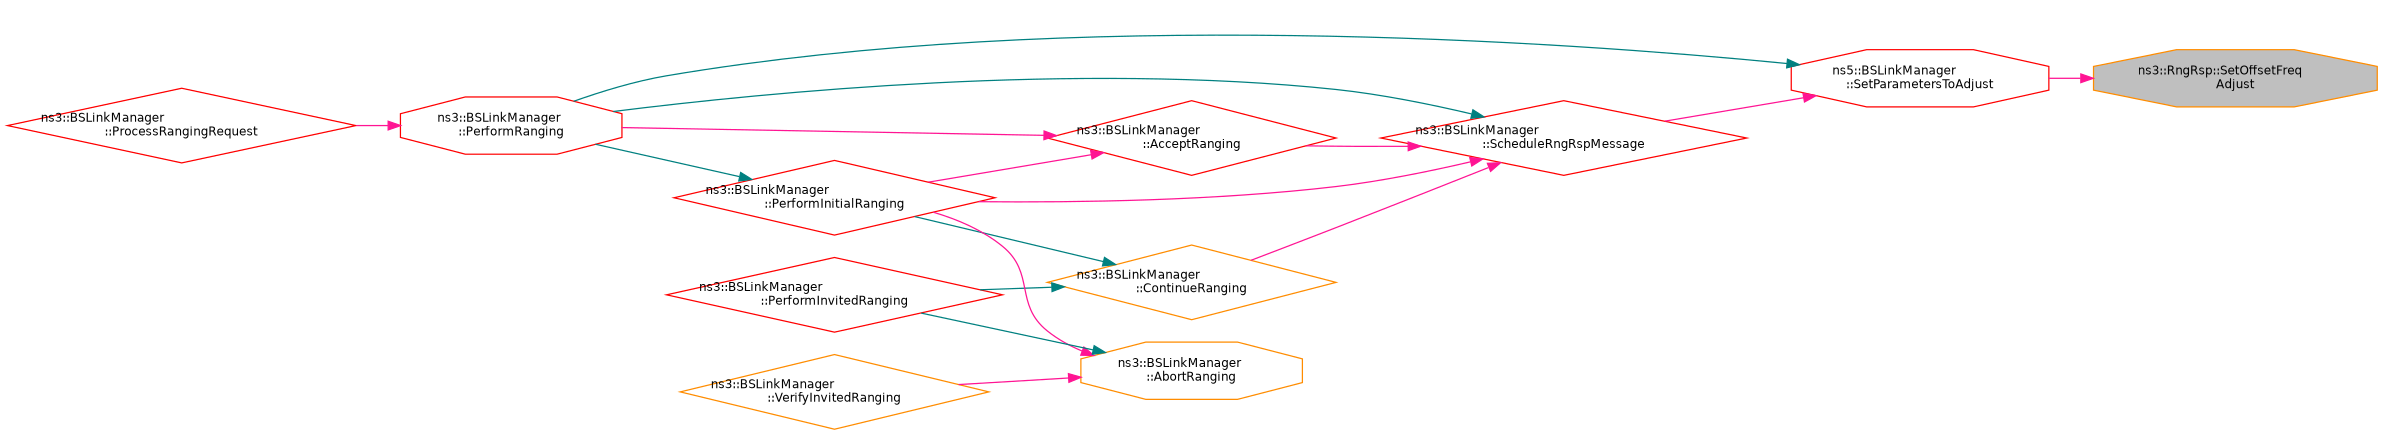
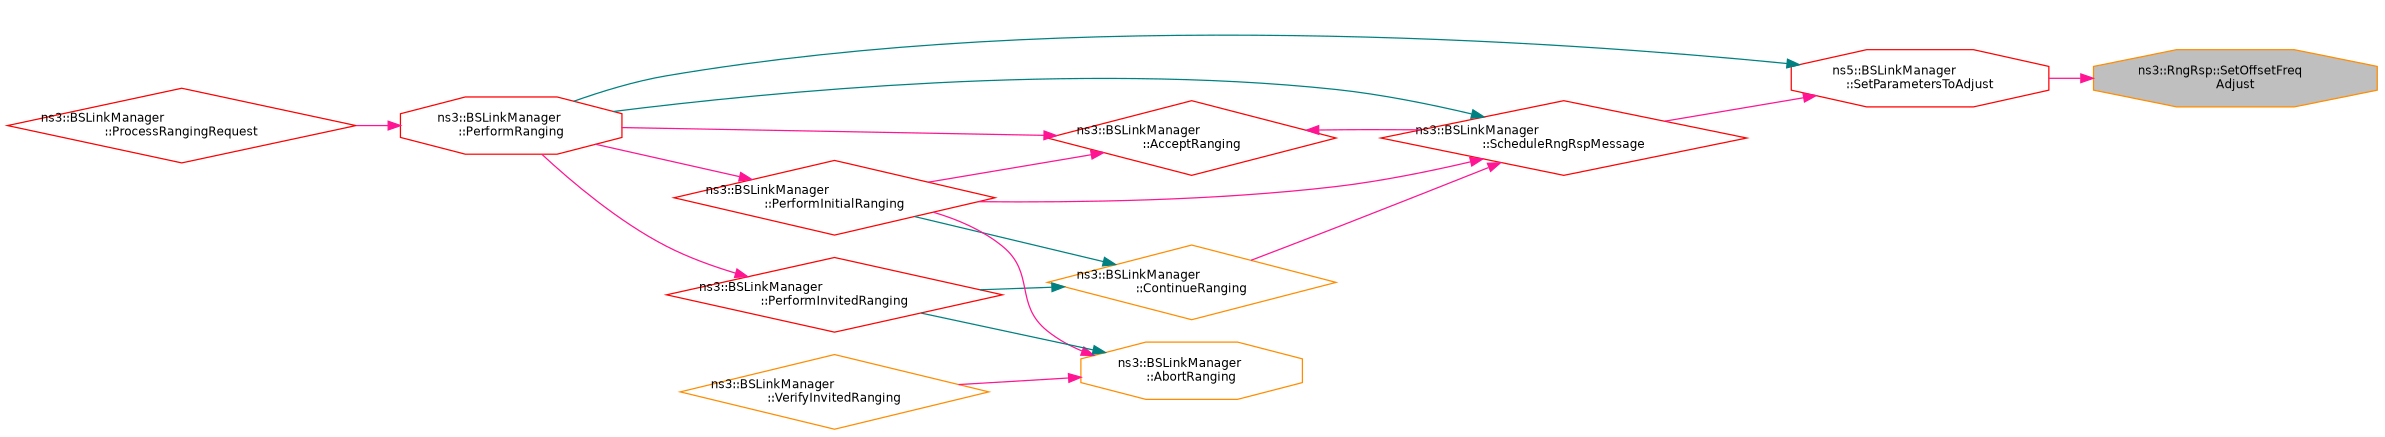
(1357, 146) -> (1370, 130)
(667, 160) -> (667, 160)
none -> (632, 226)
